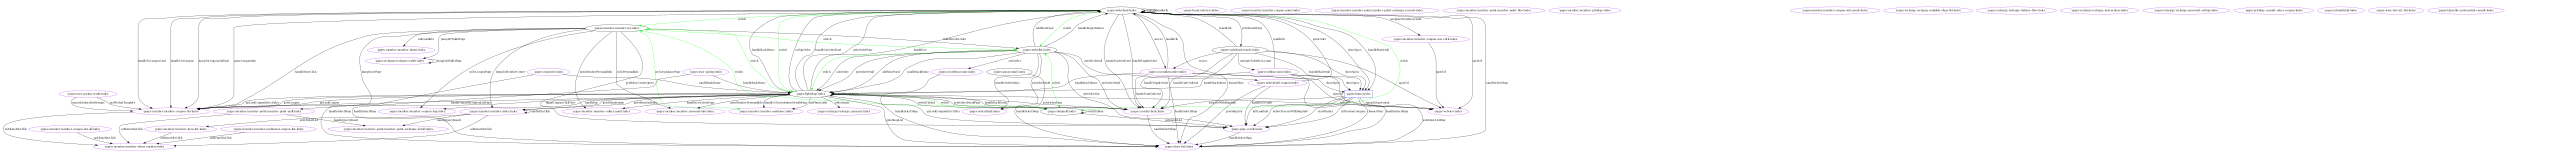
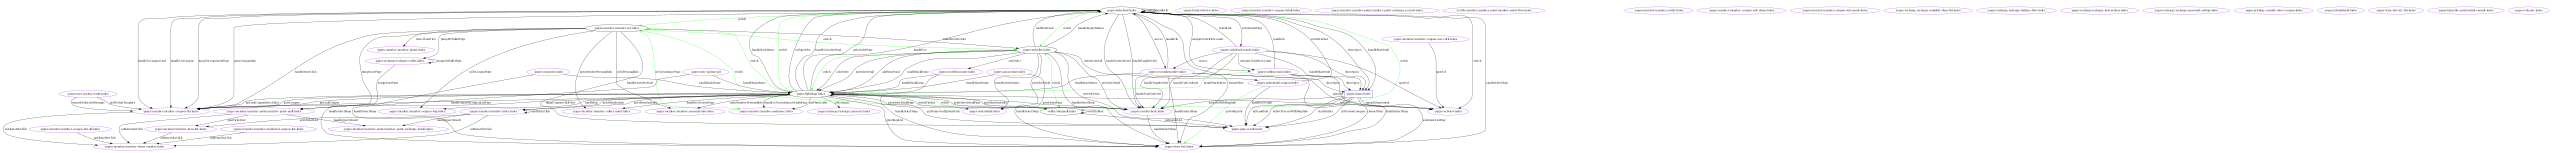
(1271, 11) -> (1271, 11)
(1494, 11) -> (1494, 11)
(1585, 11) -> none
none -> (1659, 11)
none -> (1742, 11)
none -> (2529, 11)
(1281, 14) -> (1190, 45)
(426, 39) -> (426, 39)
(1320, 39) -> (1320, 39)
(520, 48) -> none
(1240, 50) -> (1240, 50)
(1477, 61) -> (1477, 61)
(706, 72) -> (706, 72)
(1009, 72) -> (1009, 72)
(640, 83) -> (640, 83)
none -> (891, 88)
none -> (914, 88)
(1055, 90) -> (1055, 90)
none -> (376, 102)
(996, 103) -> (996, 103)
none -> (901, 107)
(1223, 110) -> (1223, 110)
(944, 112) -> (944, 112)
(1062, 112) -> (1062, 112)
none -> (223, 120)
(1219, 140) -> (1098, 106)
